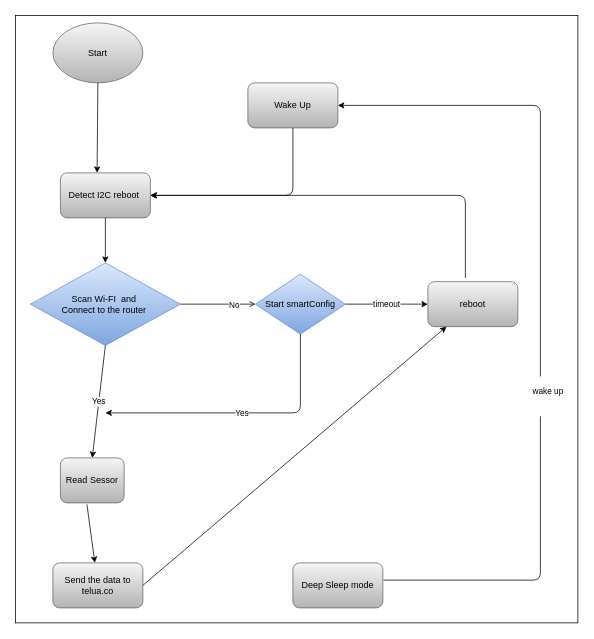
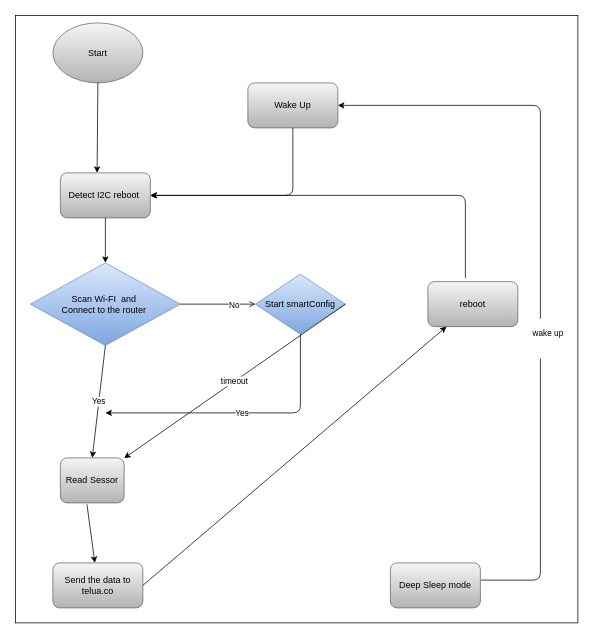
(386, 304) -> (237, 380)
(338, 585) -> (435, 585)
